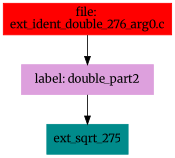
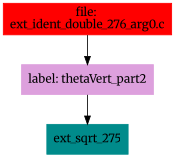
(87, 80) -> (87, 80)
